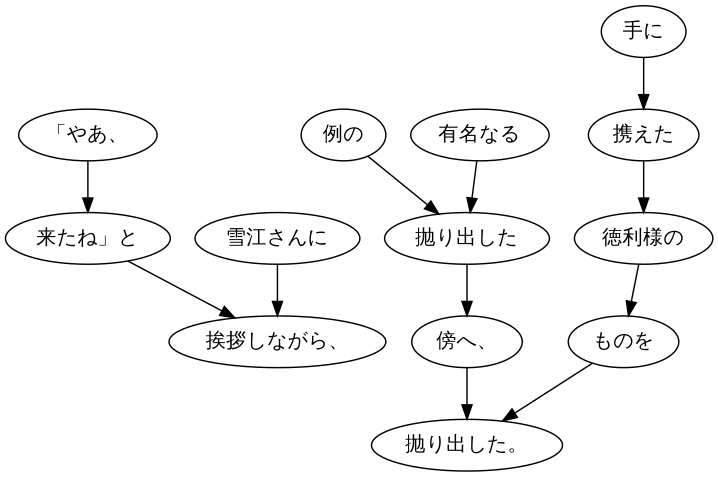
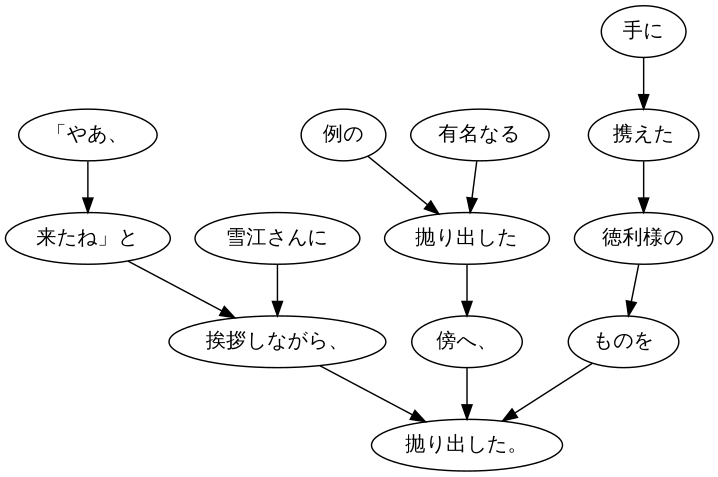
none -> (366, 390)
